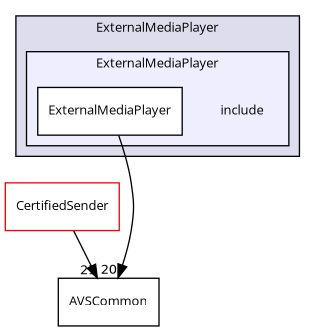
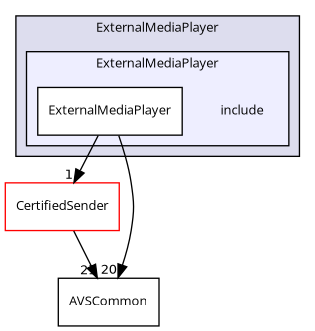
none -> (89, 153)
